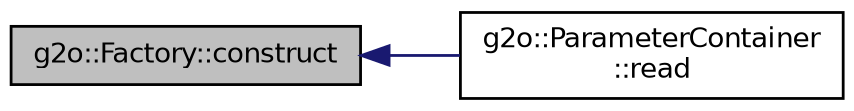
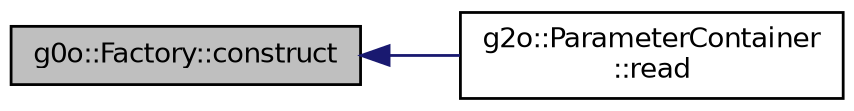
(186, 55) -> (186, 55)
